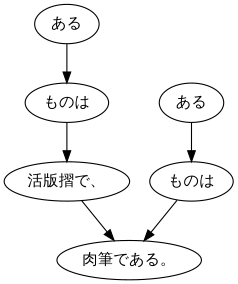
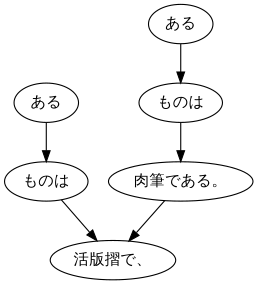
(94, 216) -> (151, 217)
